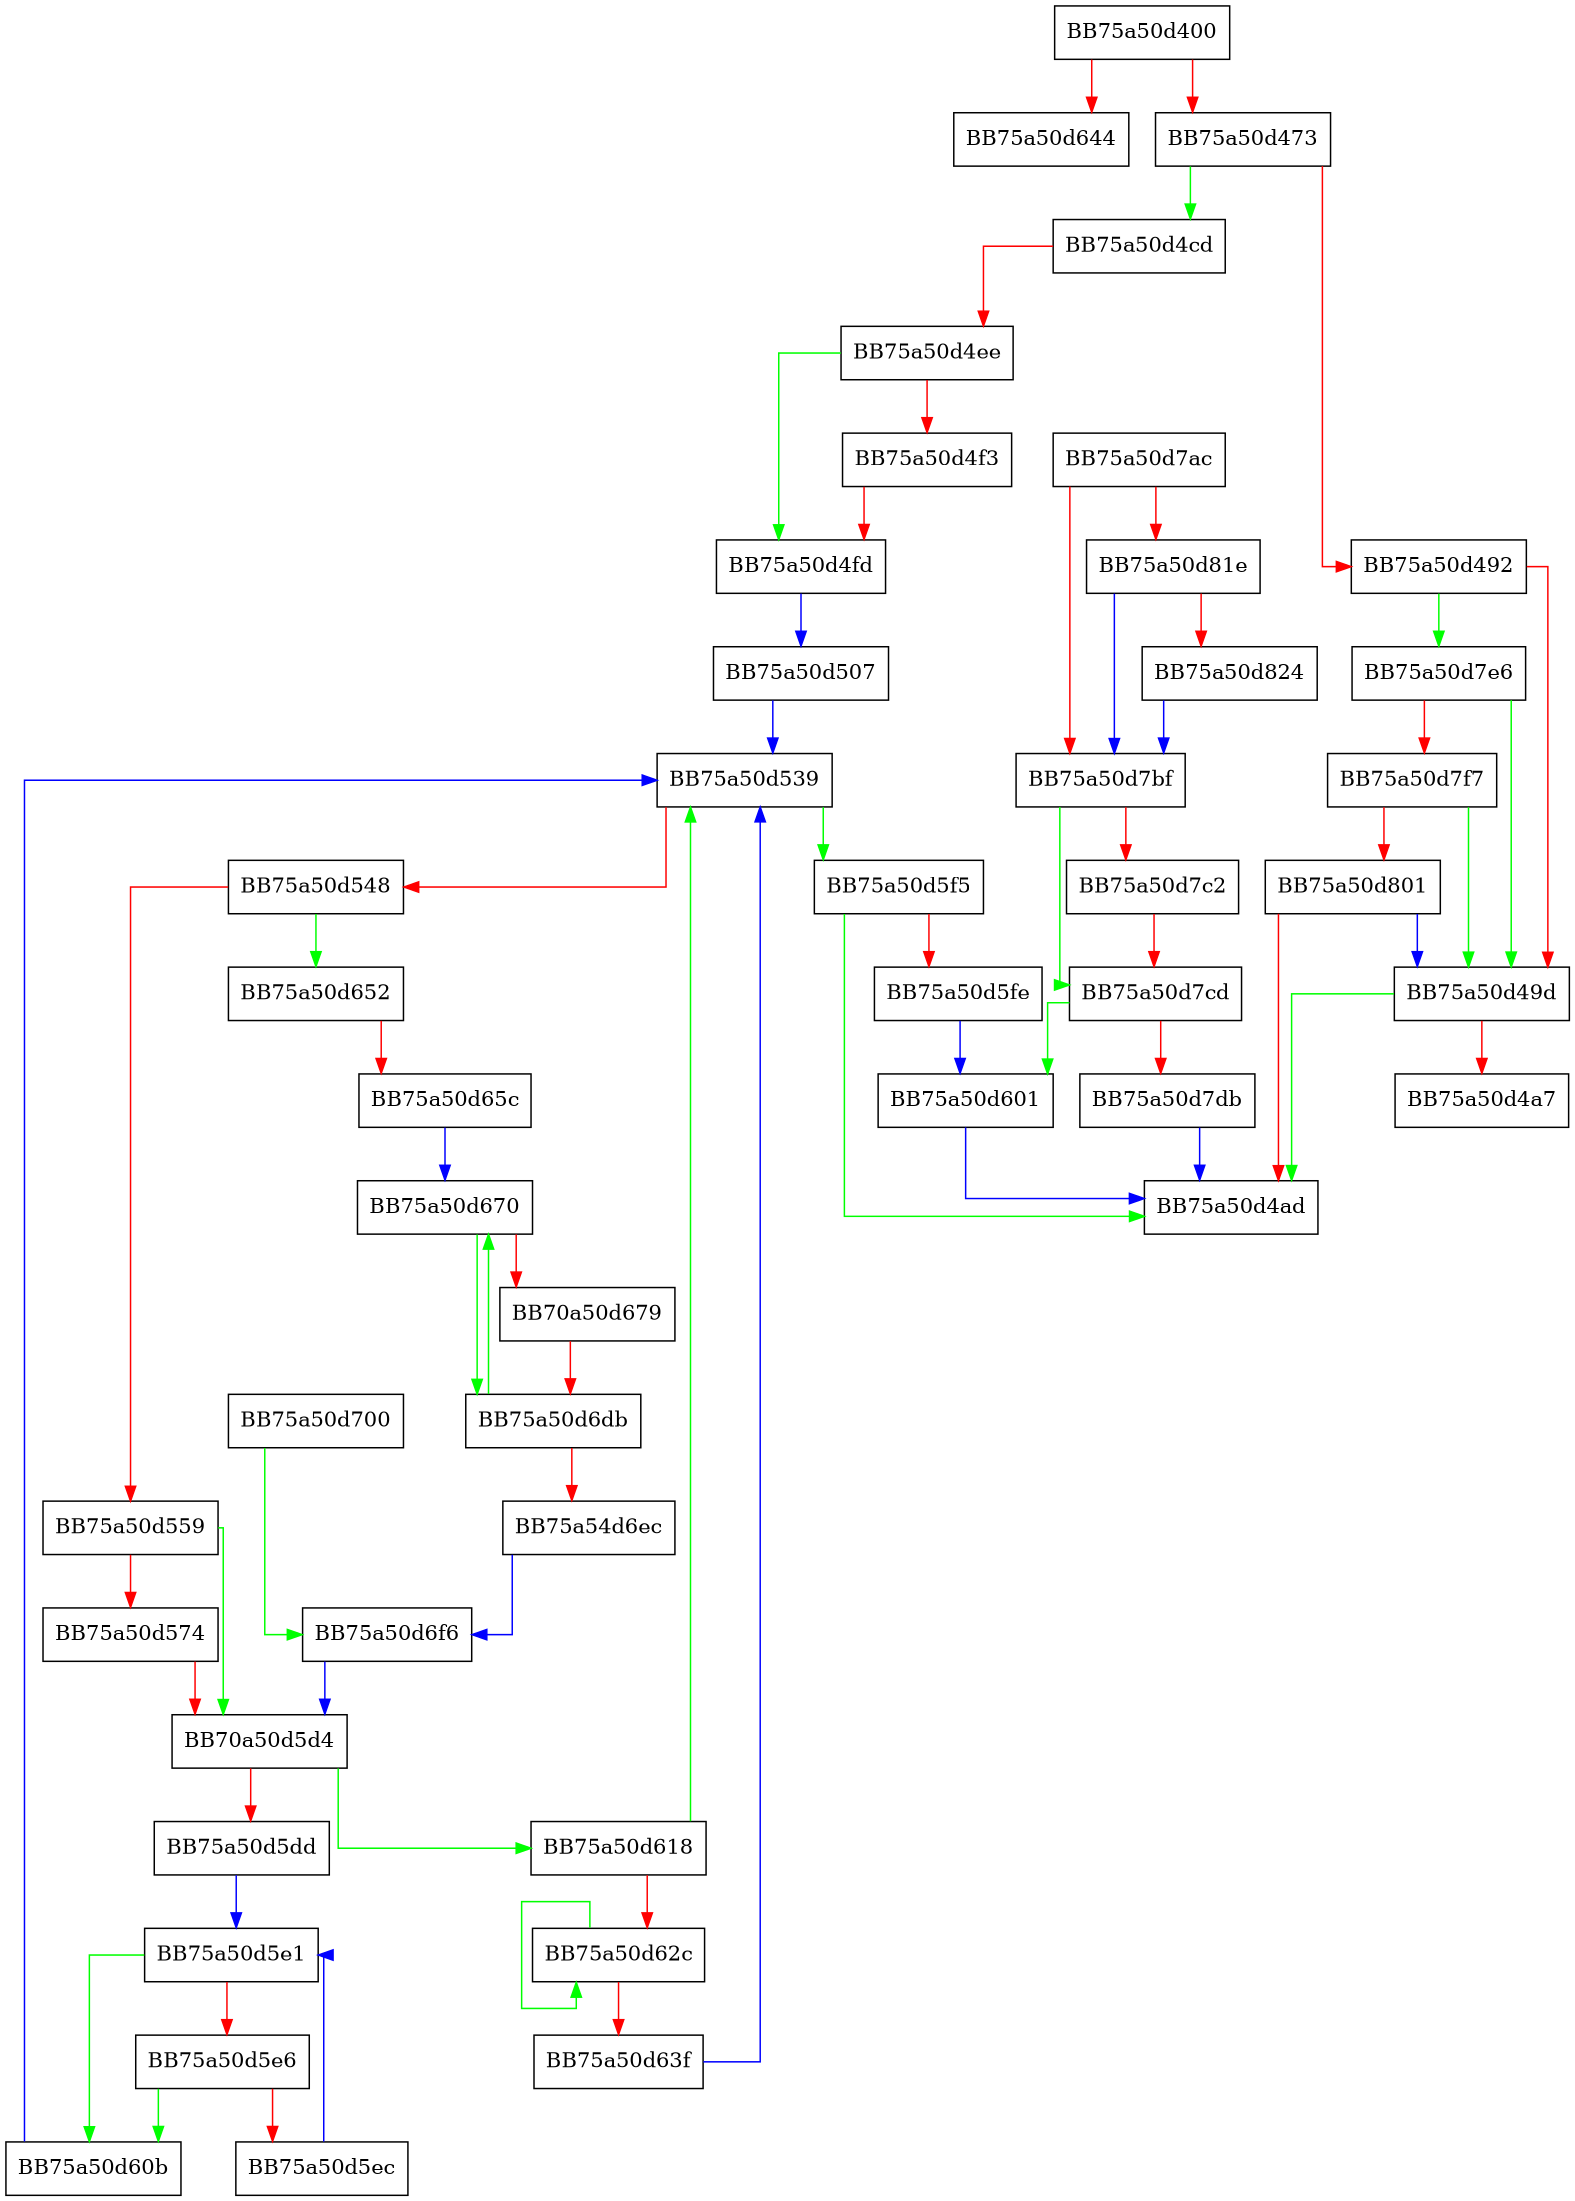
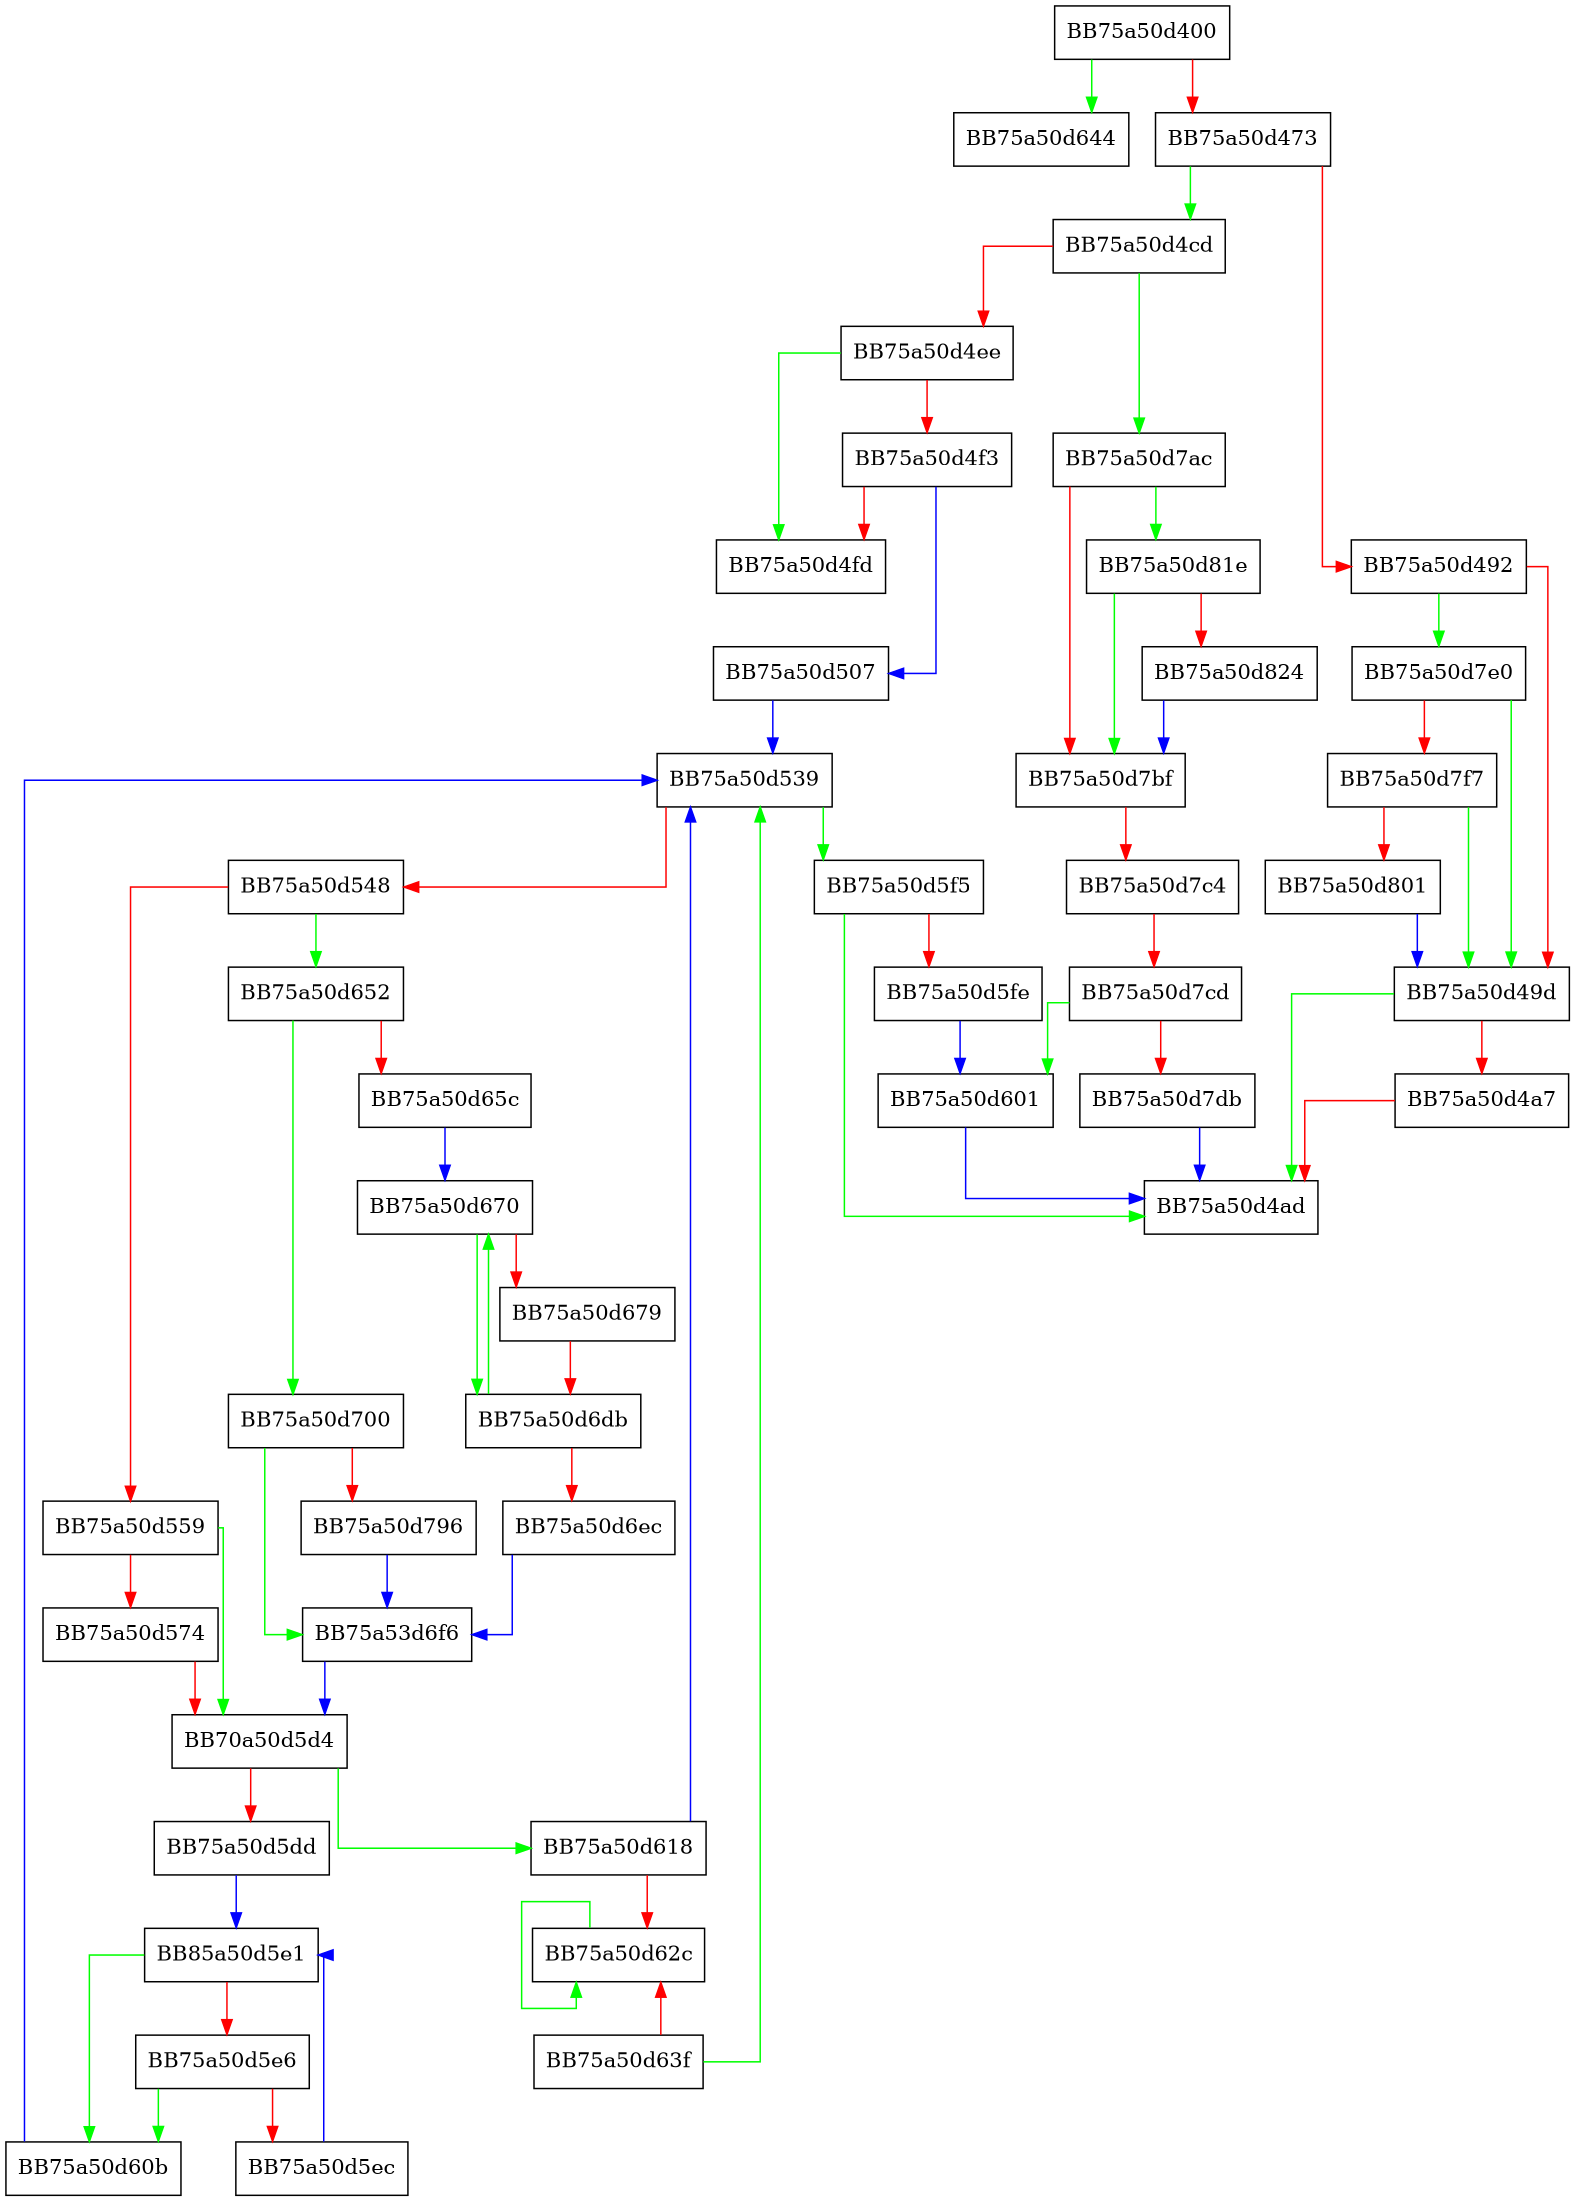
(1092, 78) -> (1092, 78)
none -> (1139, 346)
(1156, 506) -> (1156, 506)
(801, 612) -> (936, 596)
(1114, 666) -> (1114, 666)
(1439, 673) -> (1439, 673)
(1153, 887) -> (1153, 887)
(1060, 896) -> none
(1278, 1040) -> (1317, 1101)
none -> (293, 1200)
(587, 1314) -> (587, 1314)
(690, 1322) -> (690, 1322)
(760, 1470) -> (760, 1470)
none -> (389, 1528)
(589, 1528) -> (589, 1528)
(387, 1635) -> (387, 1635)
(231, 1955) -> (231, 1955)
(619, 2001) -> (661, 2016)
